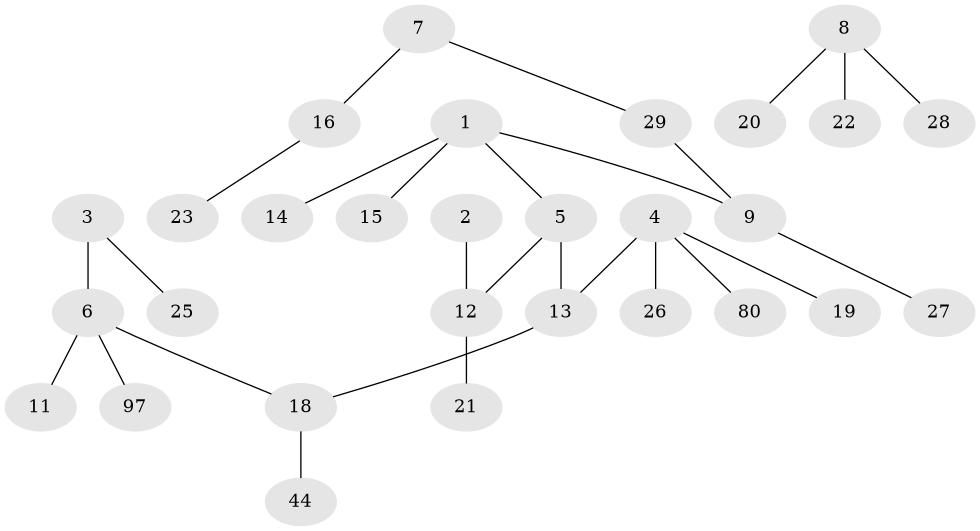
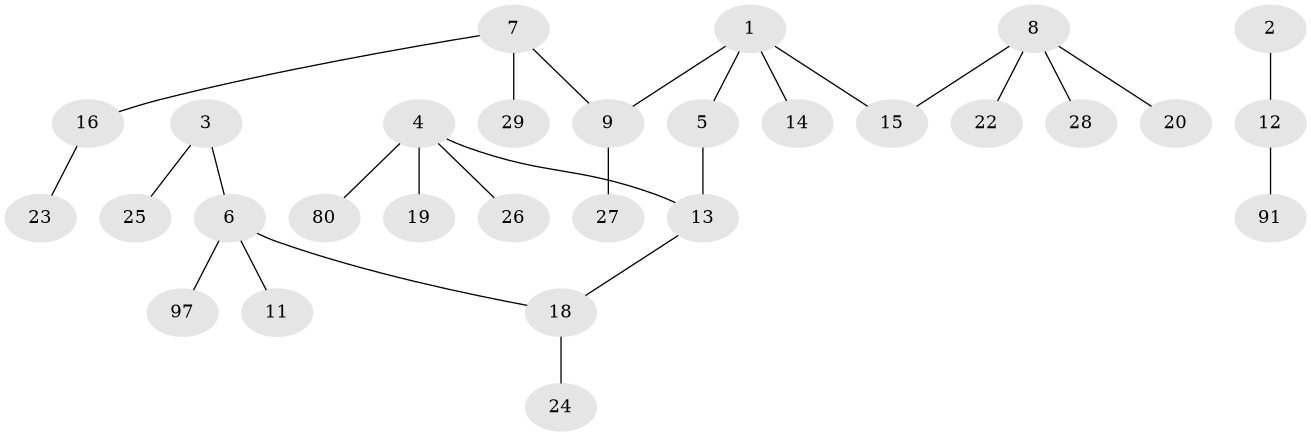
none -> (963, 76)
(703, 171) -> (561, 76)
(514, 265) -> none
(466, 407) -> (1271, 218)
(301, 502) -> (561, 407)
